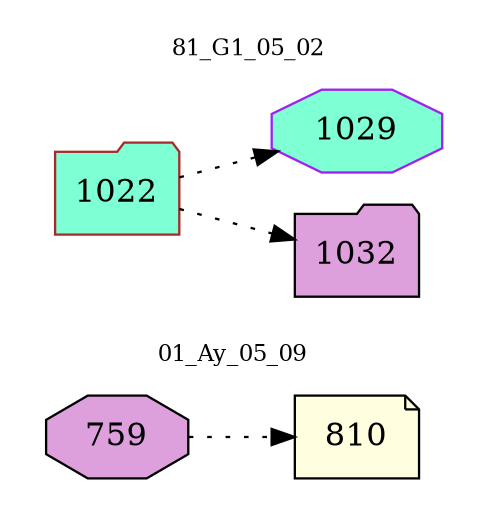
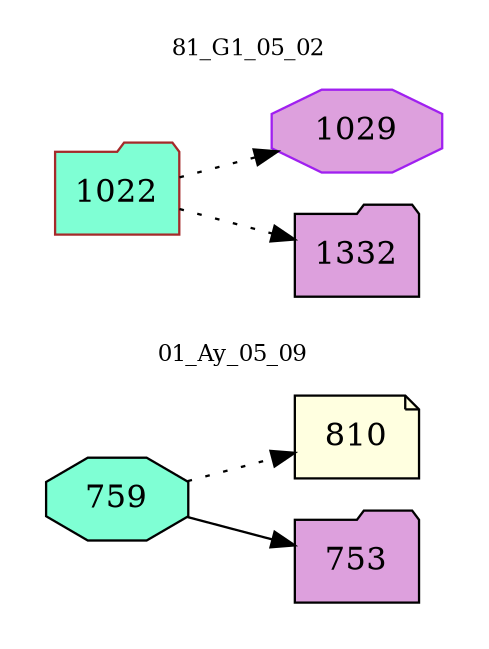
(357, 131) -> (357, 131)
(357, 255) -> (357, 255)
(117, 437) -> (117, 499)
none -> (357, 561)
